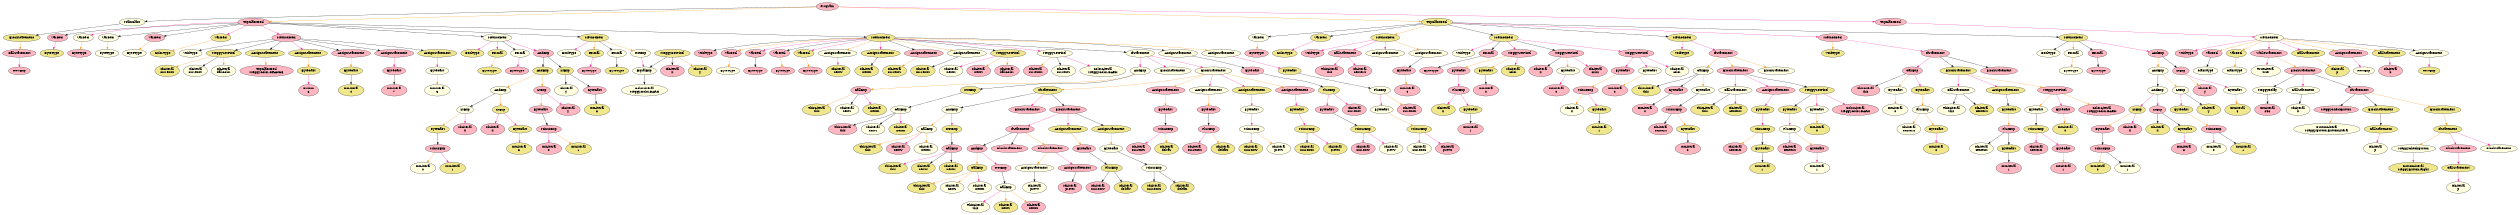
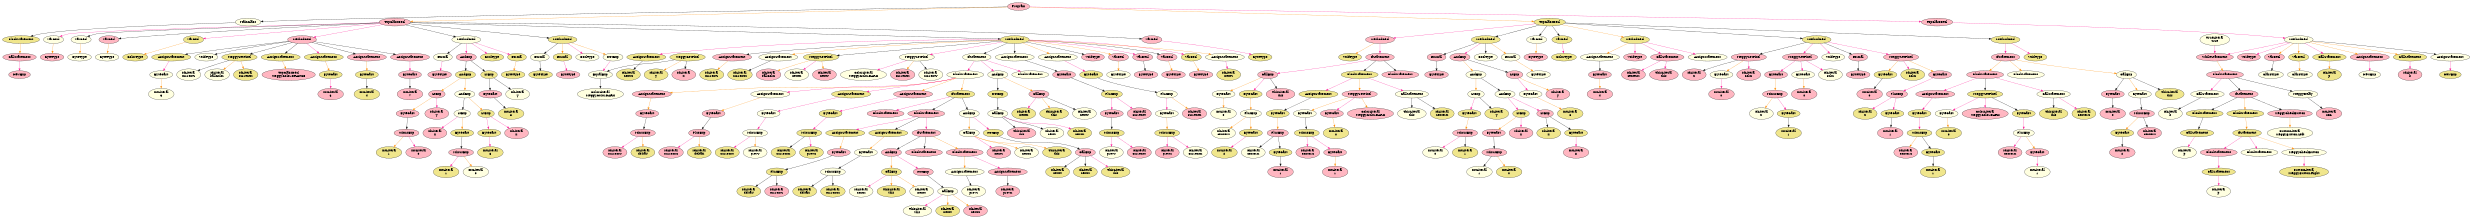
(2268, 60) -> (2215, 48)
(309, 90) -> (331, 94)
(2327, 129) -> (2290, 133)
